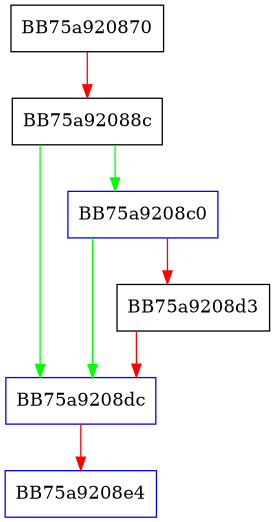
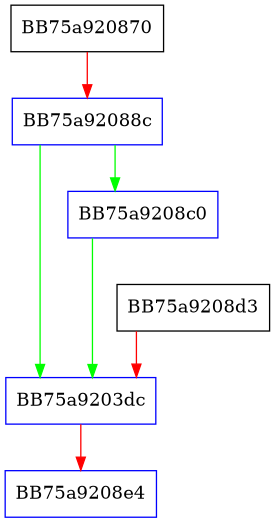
(87, 122) -> (87, 122)
(167, 255) -> none
(81, 401) -> (81, 401)
